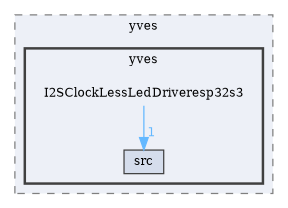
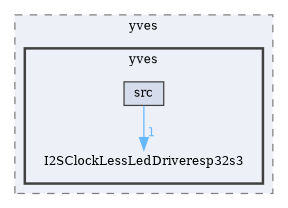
(144, 122) -> (144, 122)
